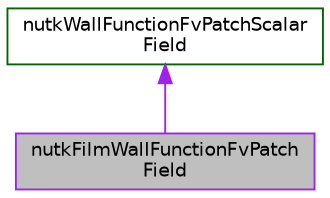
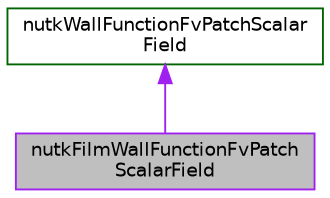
(165, 161) -> (165, 161)
